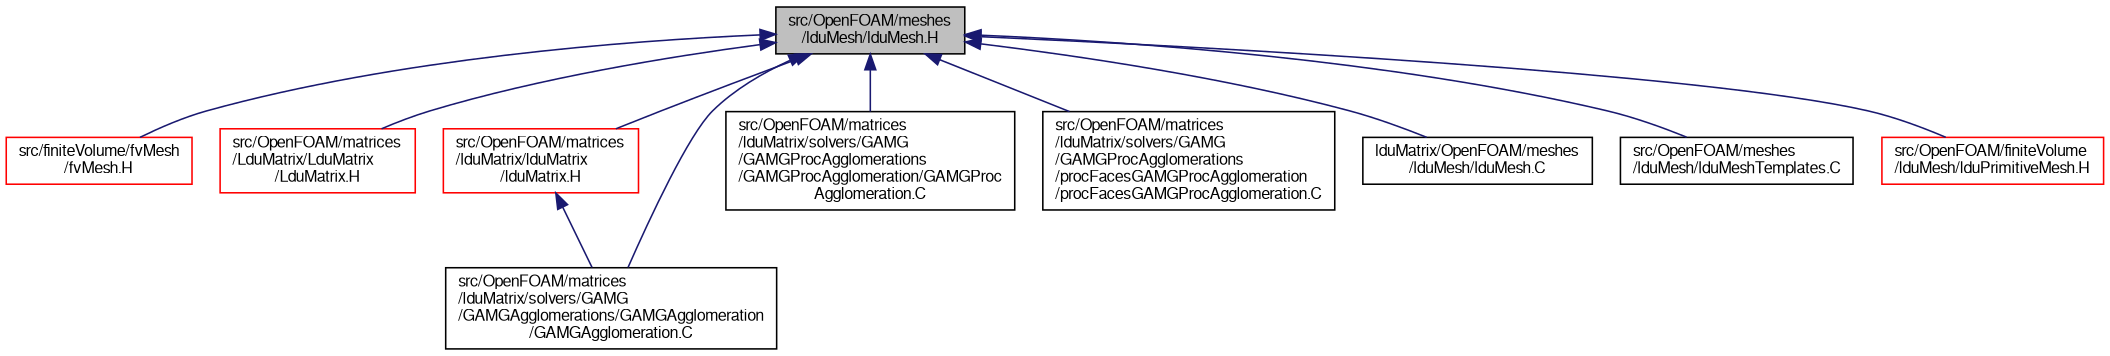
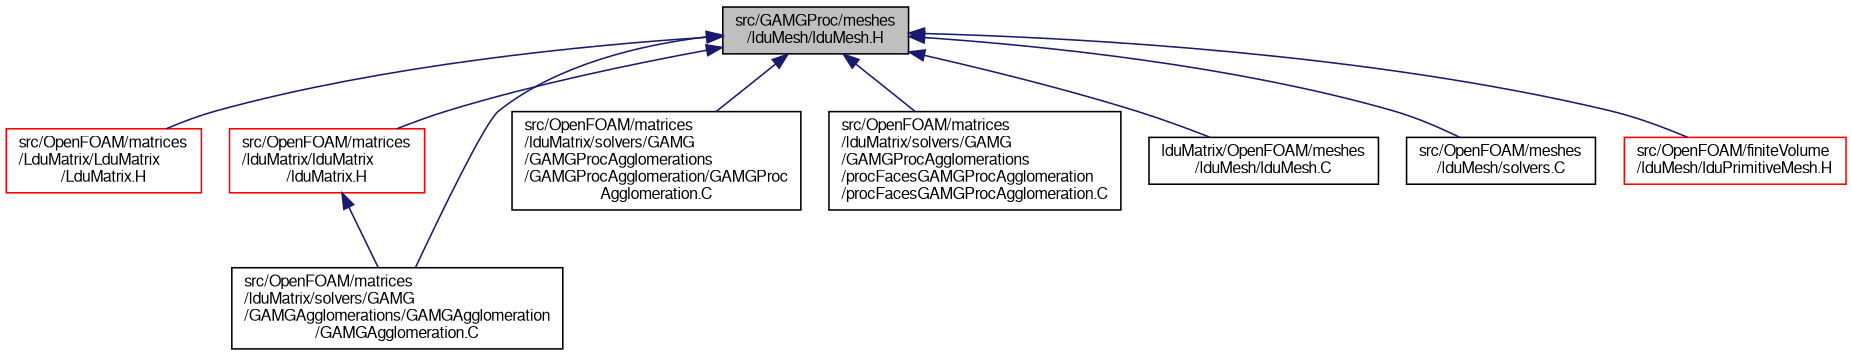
(870, 30) -> (816, 30)
(99, 161) -> none
(1737, 161) -> (1501, 161)
